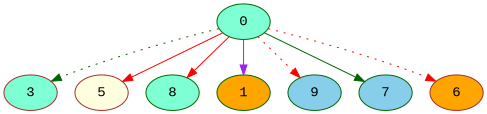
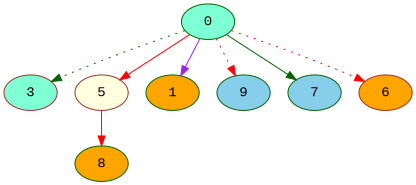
(212, 54) -> (102, 123)
(173, 93) -> (102, 164)
